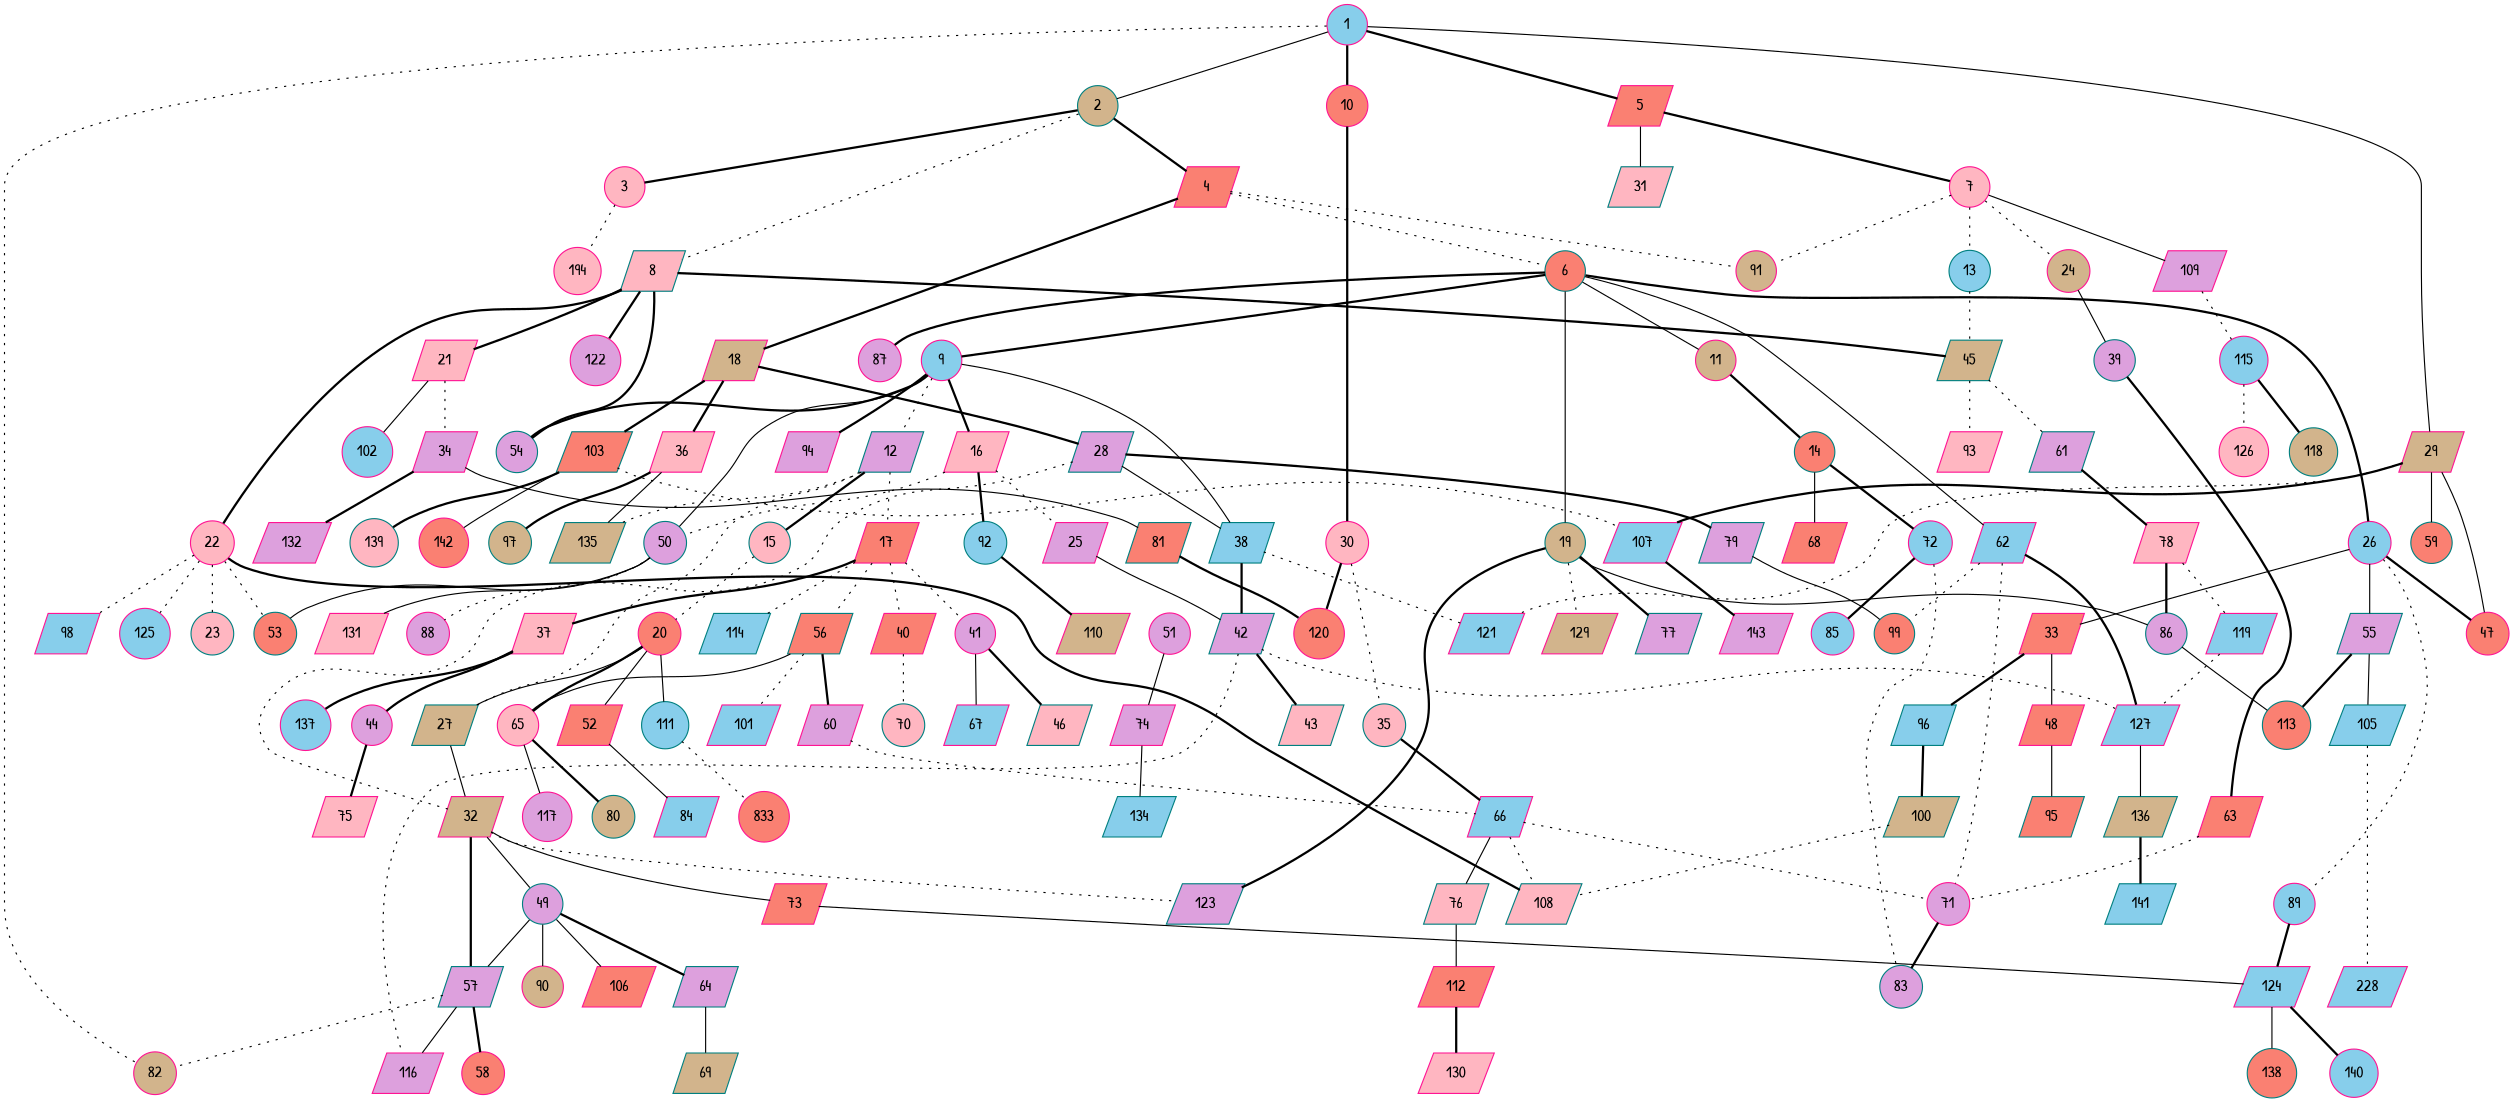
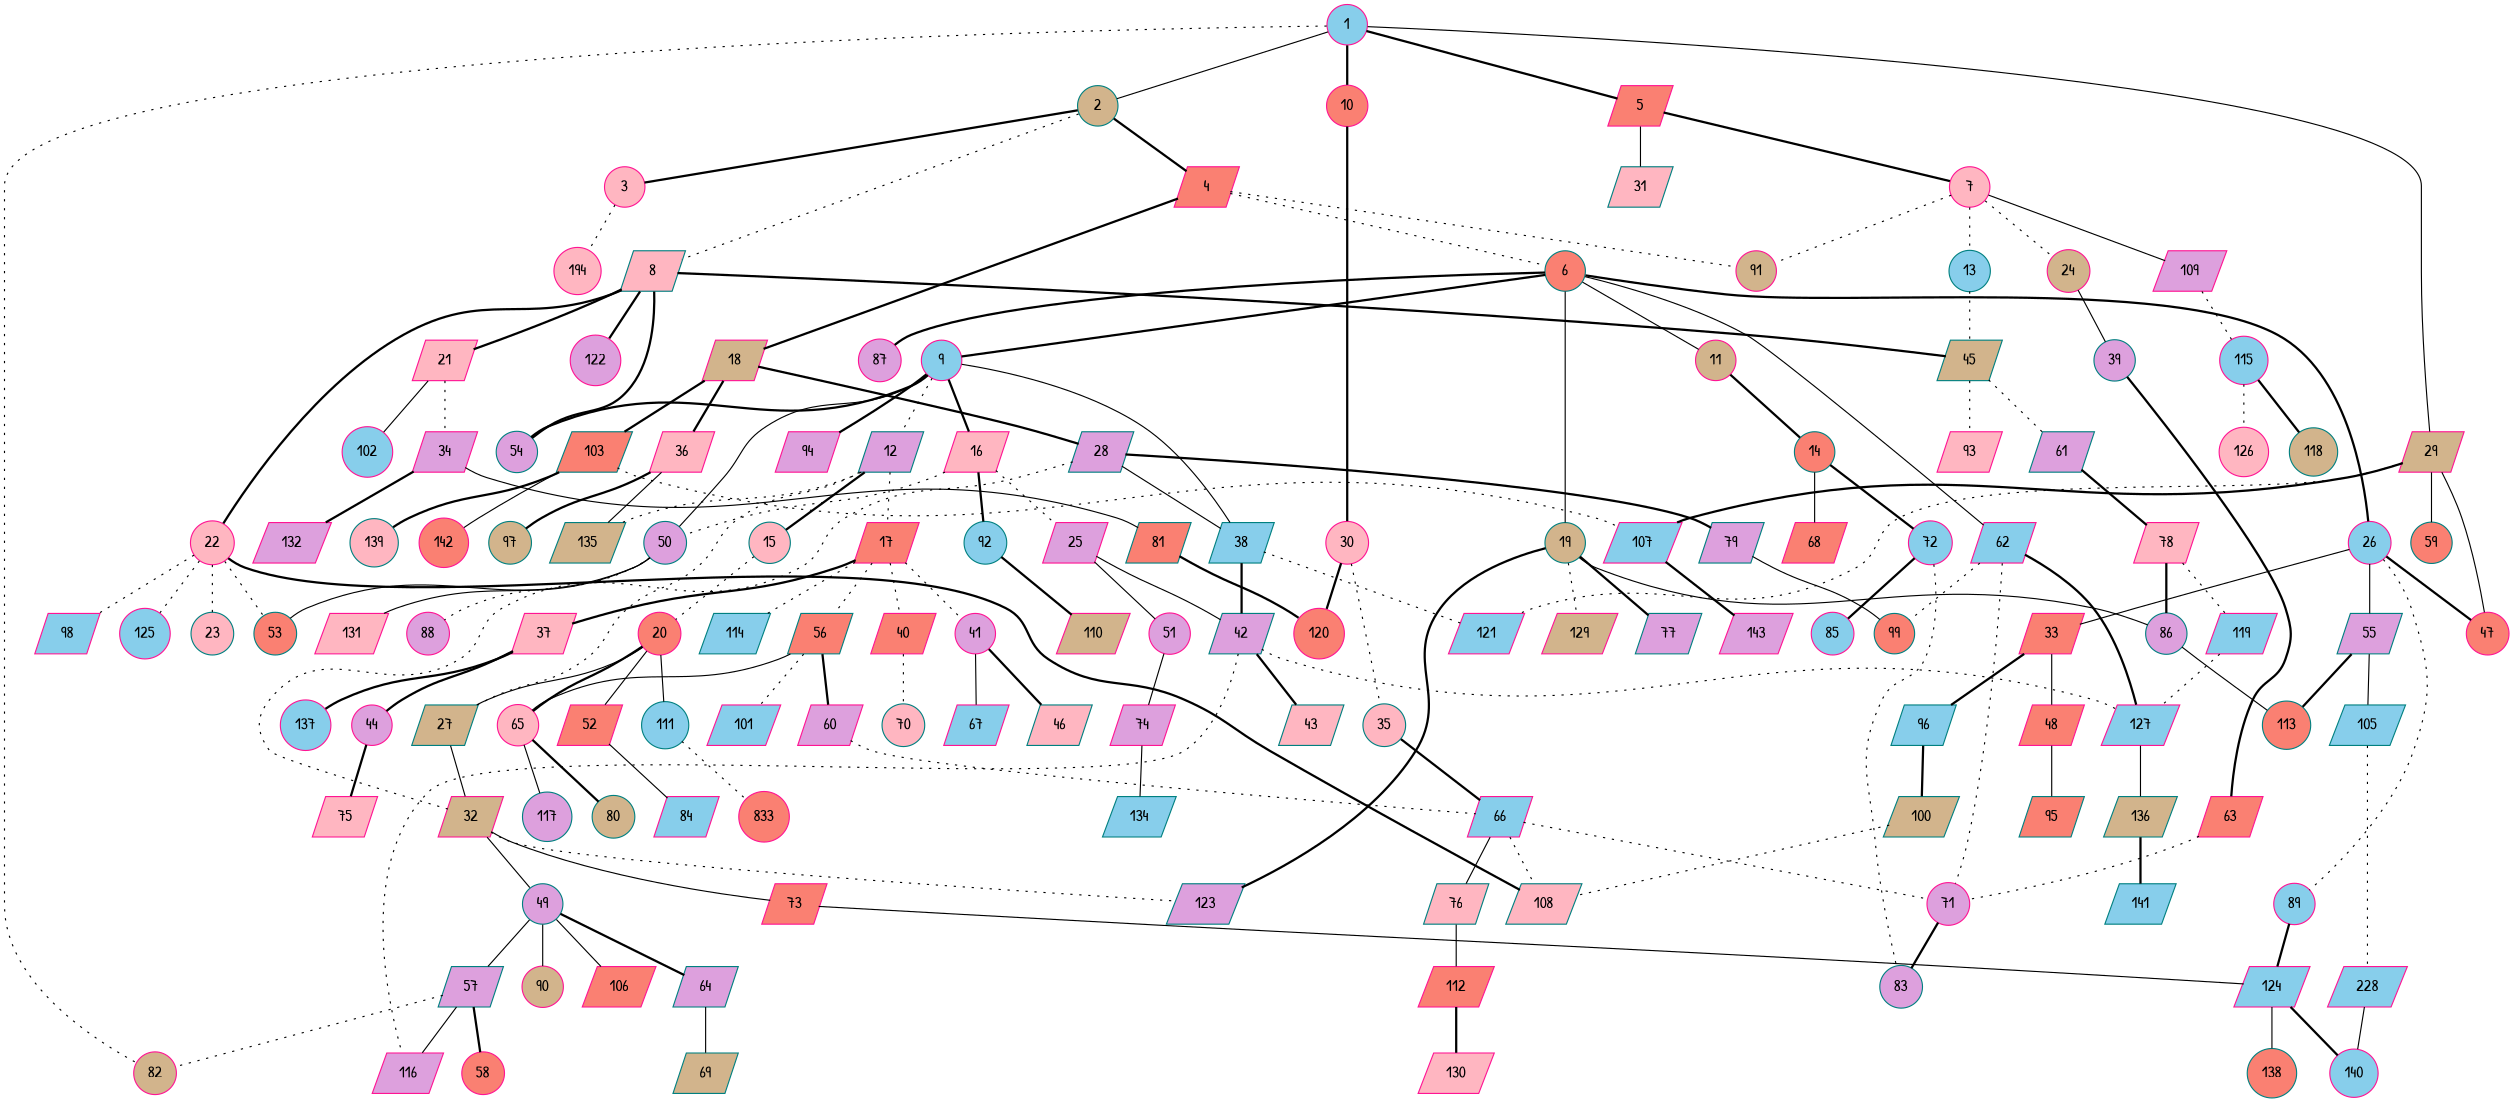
none -> (1125, 590)
(547, 817) -> (547, 817)
(471, 902) -> none
none -> (2361, 1028)
